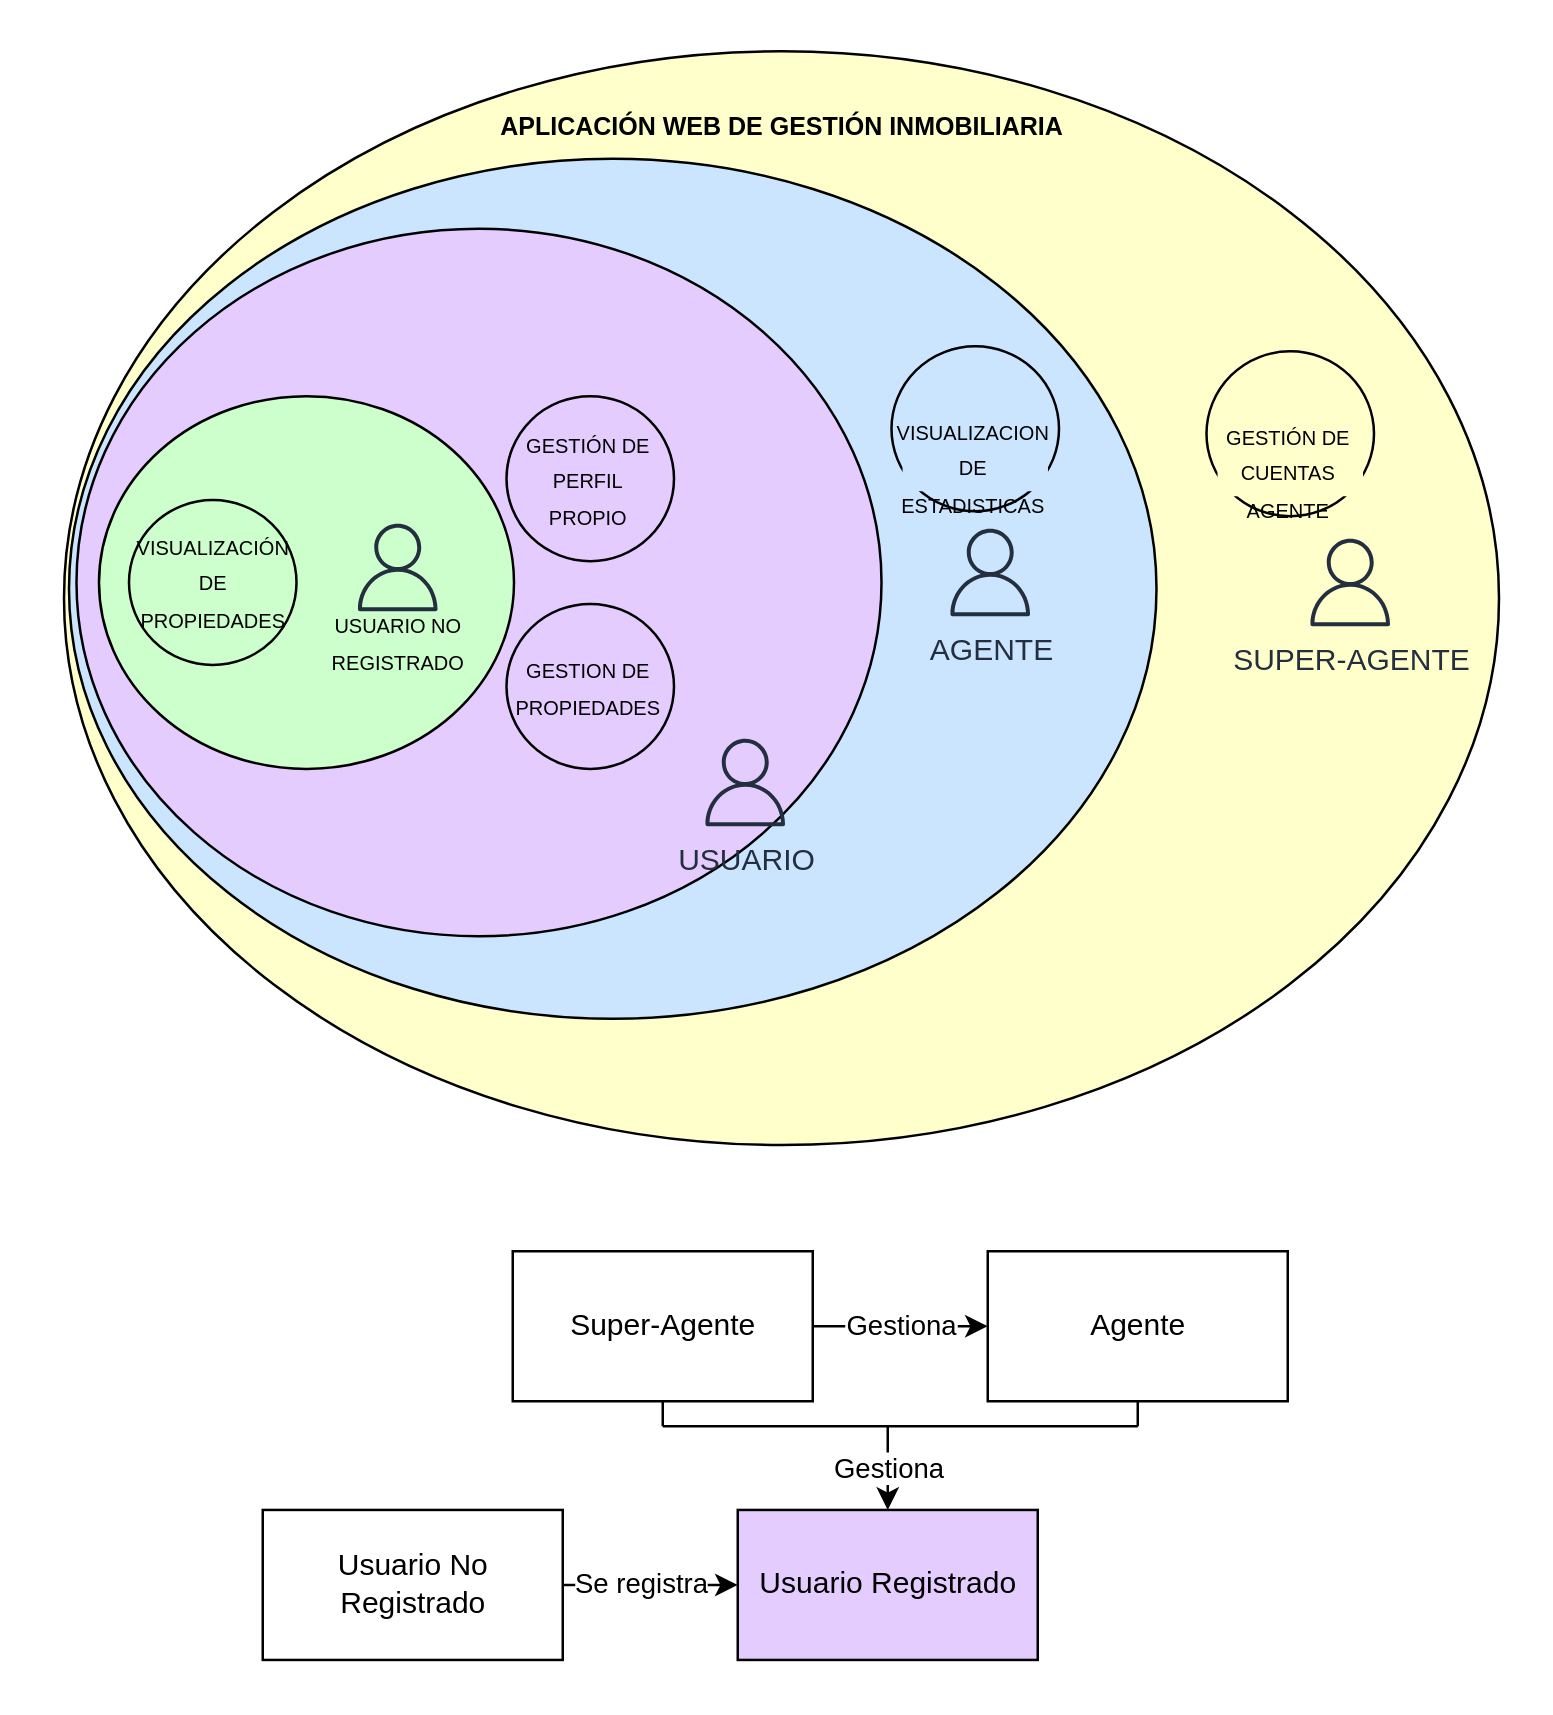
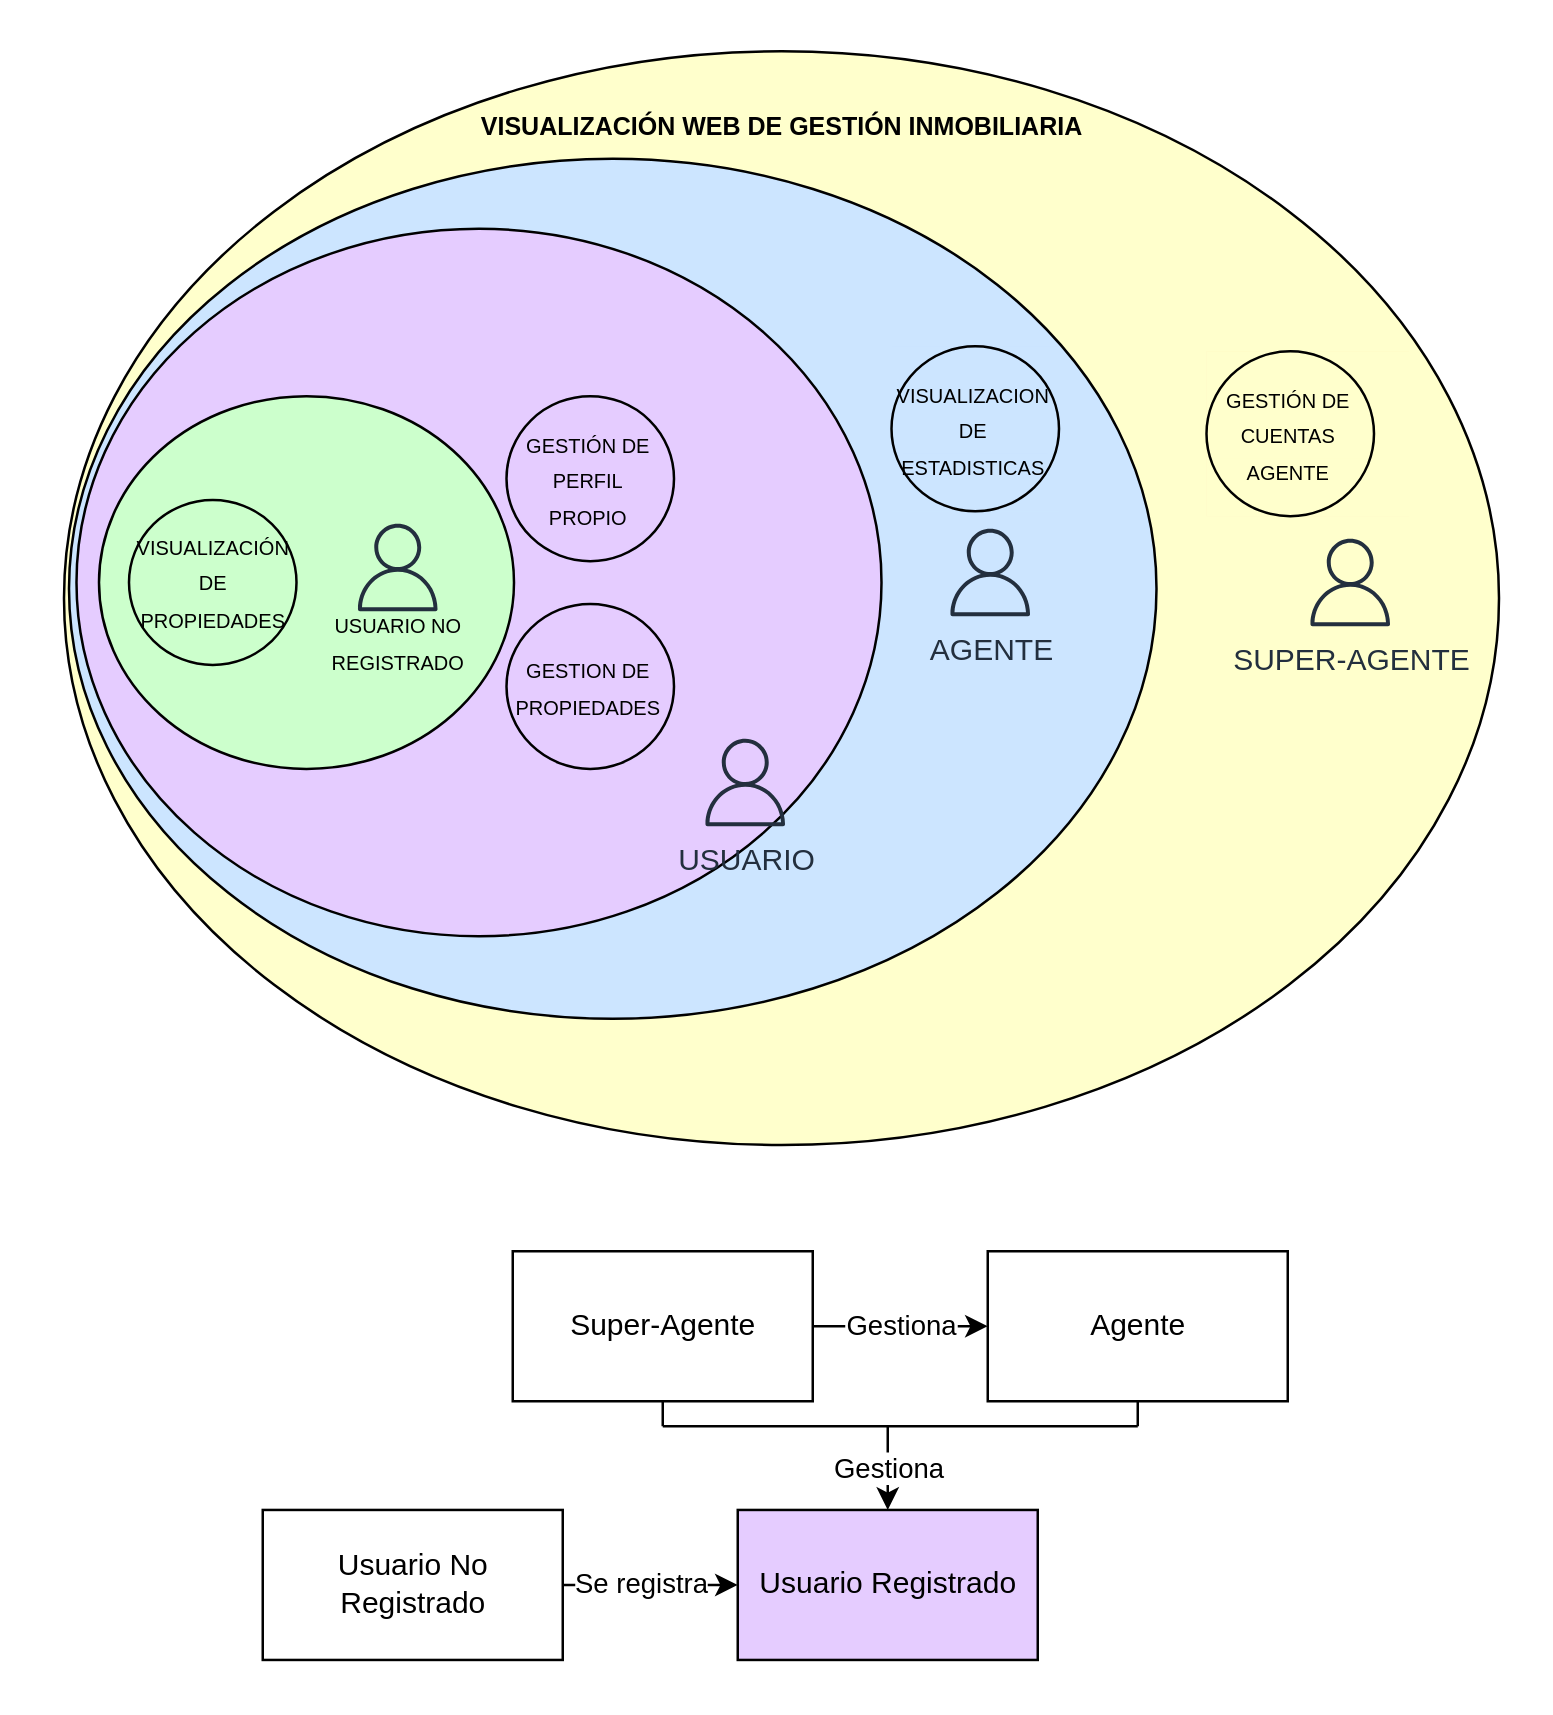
(783, 126) -> (783, 126)
(975, 466) -> (975, 429)
(1290, 471) -> (1290, 434)
